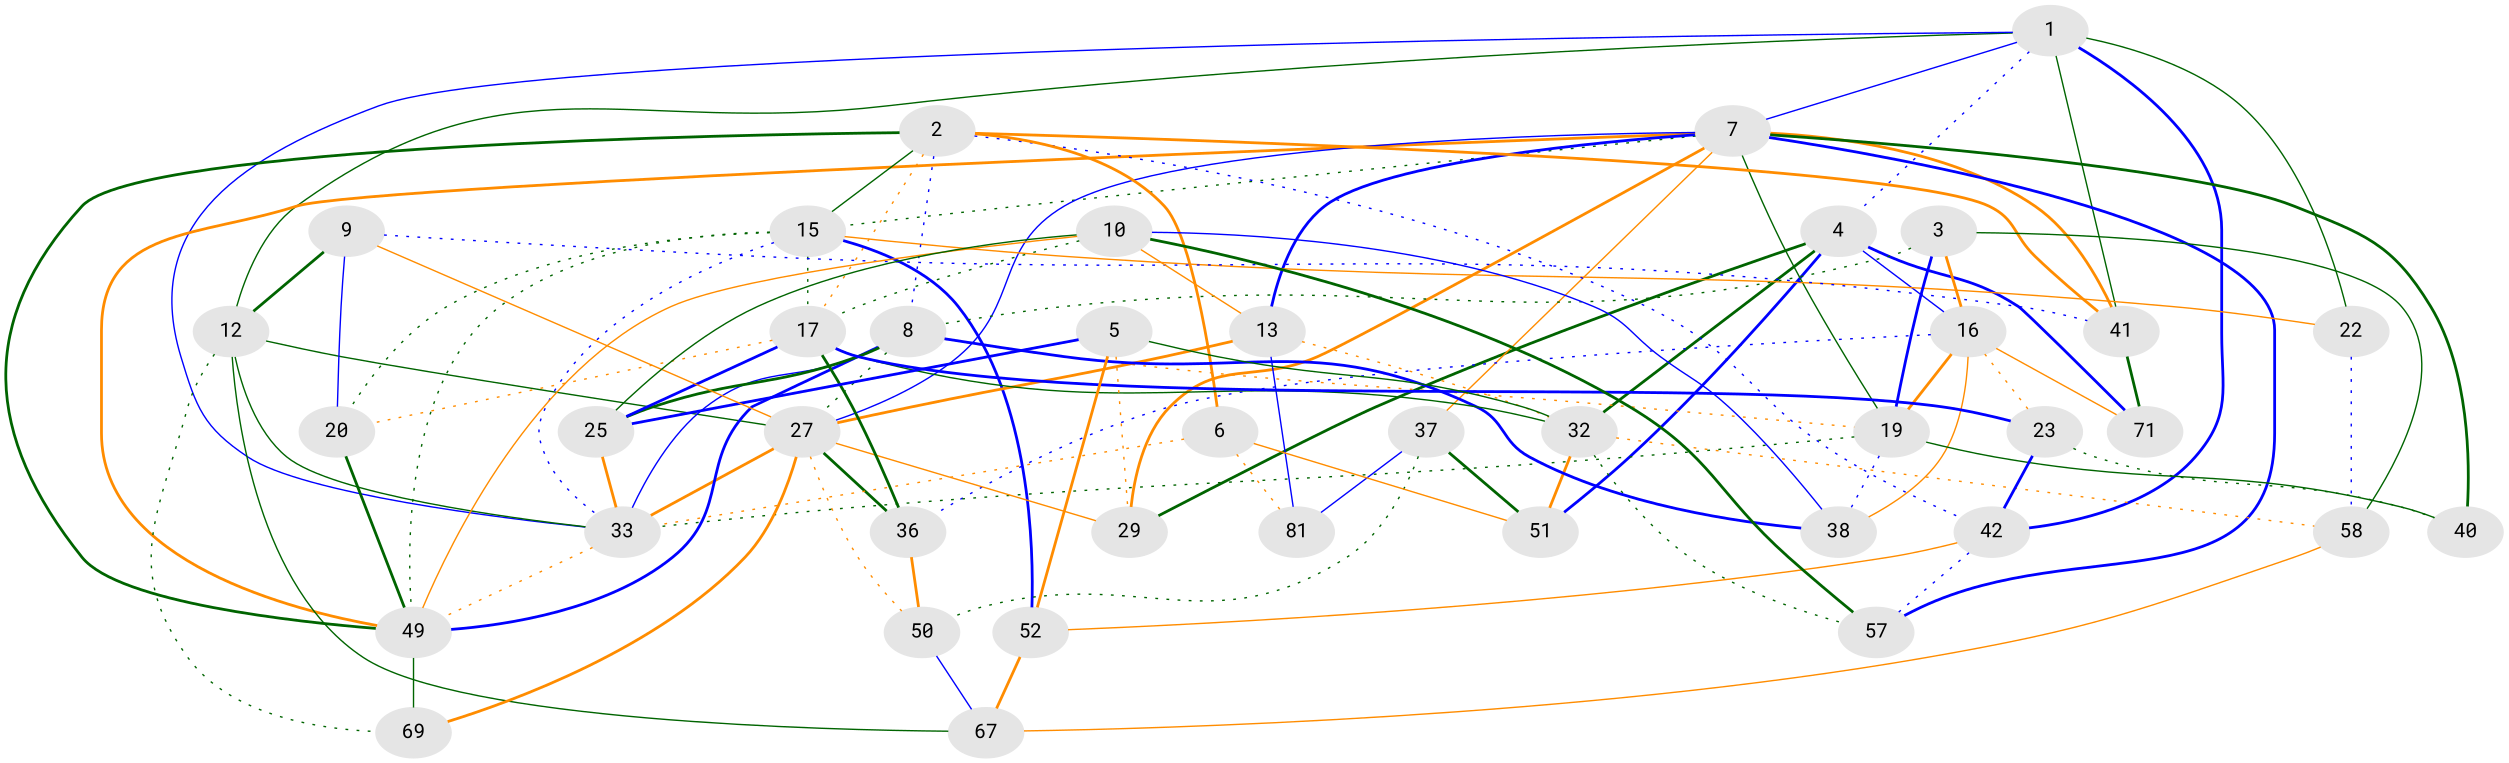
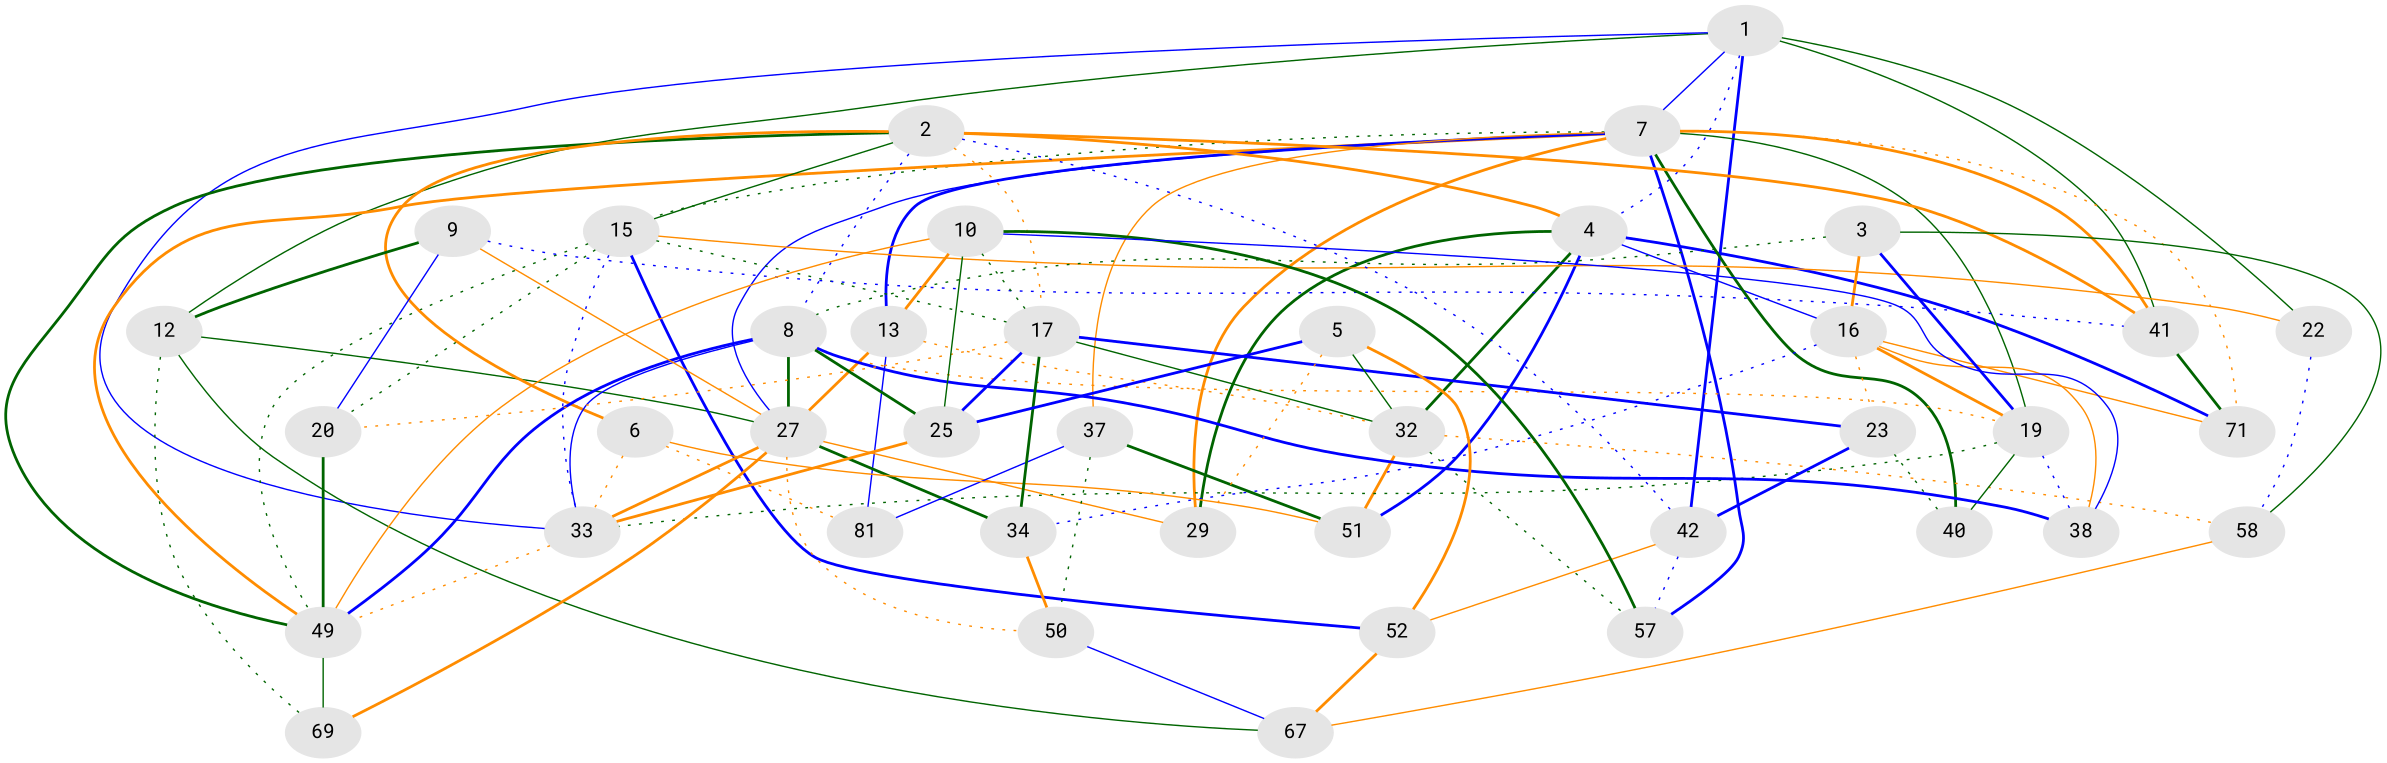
none -> (1324, 165)
none -> (2019, 176)
(1183, 277) -> (930, 277)
(868, 370) -> (788, 389)
(326, 477) -> none
(908, 532) -> (1018, 532)
